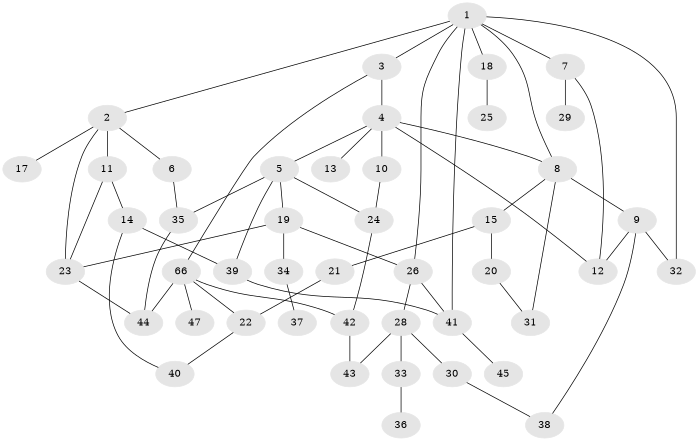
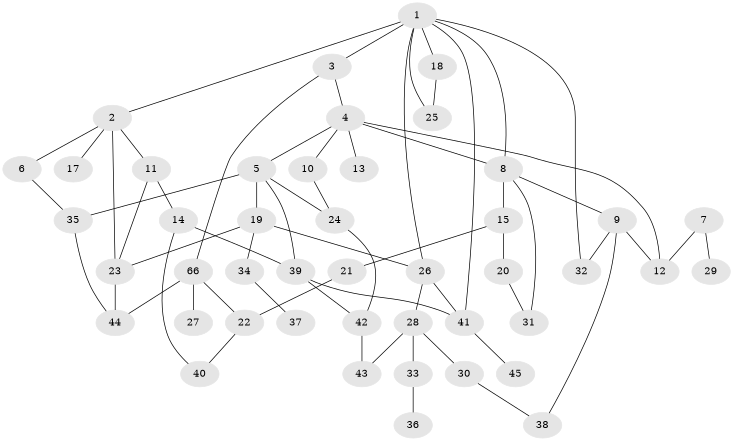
(516, 41) -> (410, 73)
(265, 297) -> (329, 297)
(195, 323) -> (193, 323)
